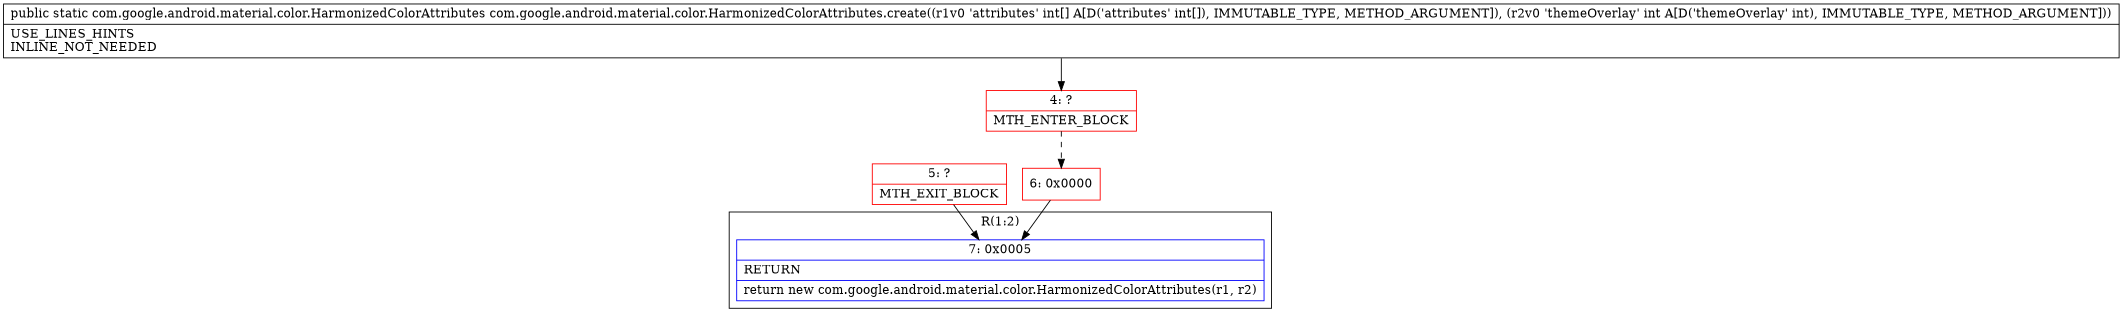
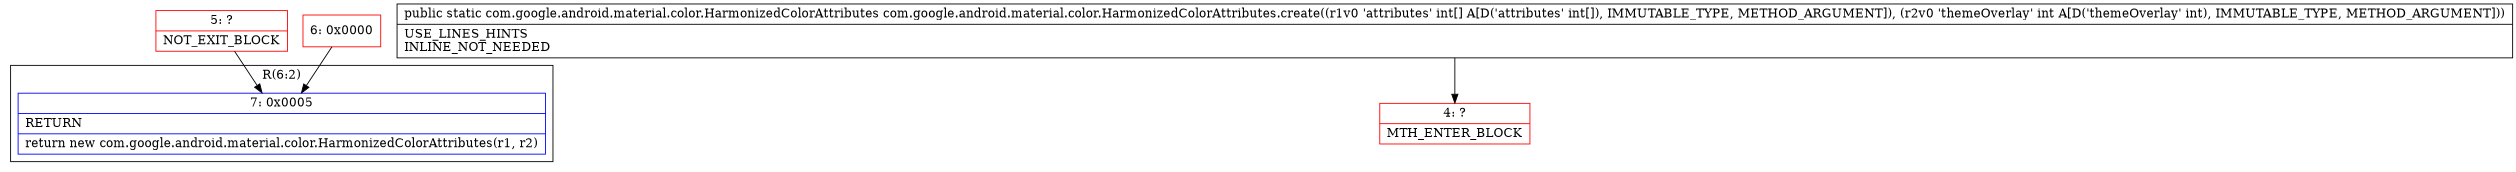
(1061, 145) -> none
(939, 194) -> (222, 41)
(1000, 222) -> (282, 76)
